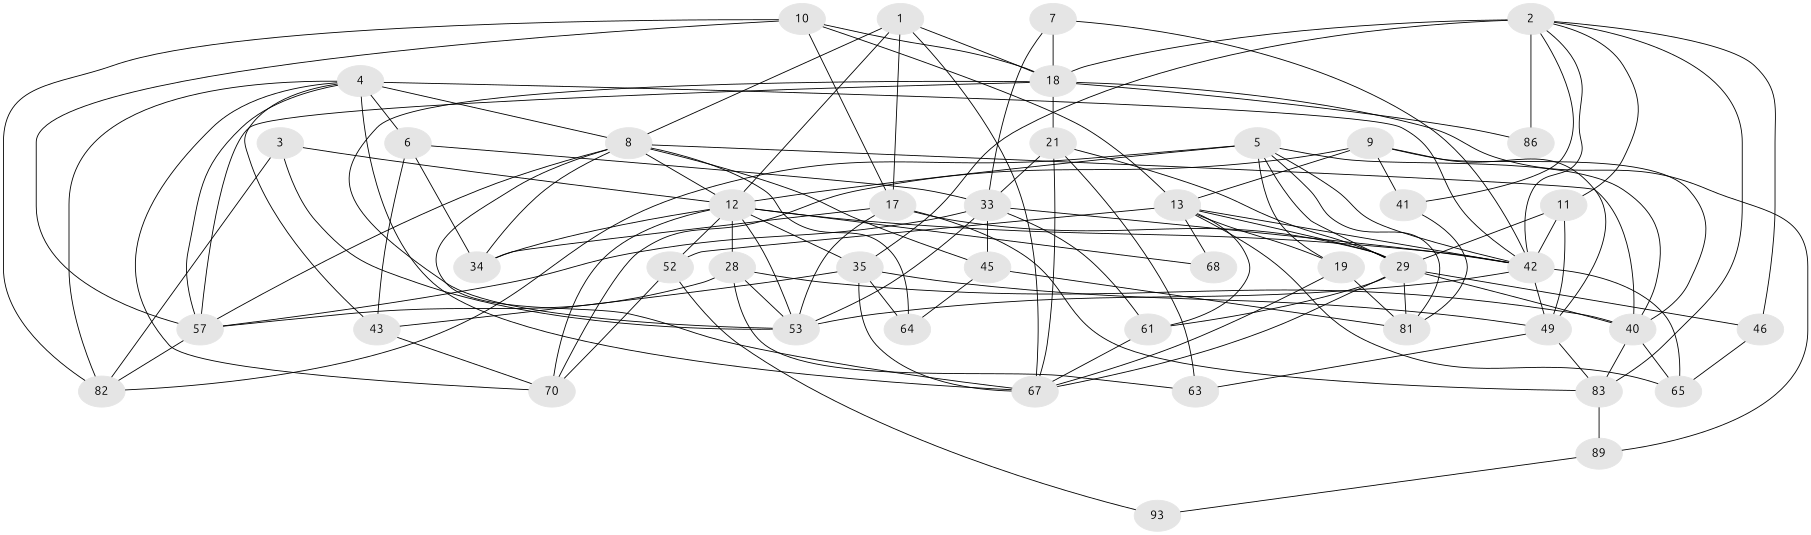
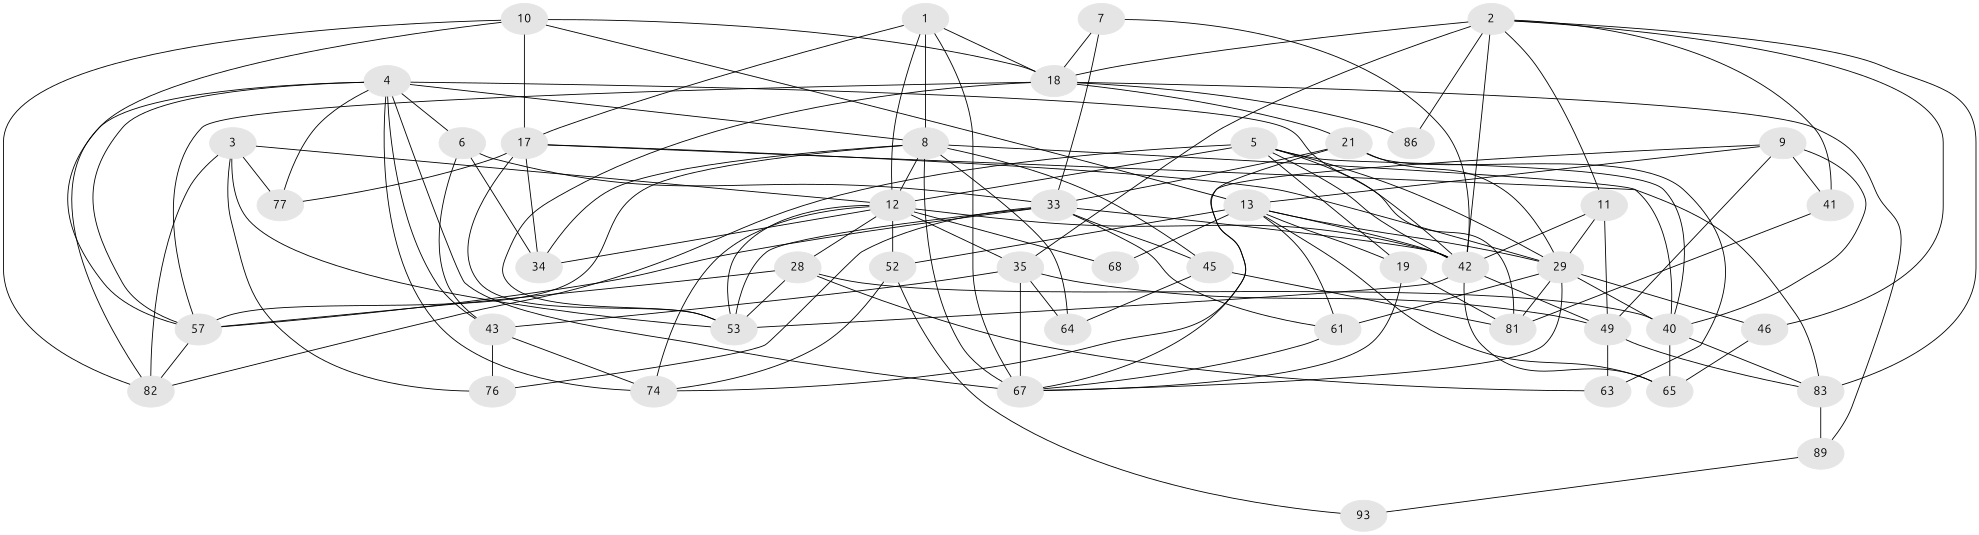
none -> (280, 205)
none -> (492, 392)
(552, 392) -> (654, 392)
